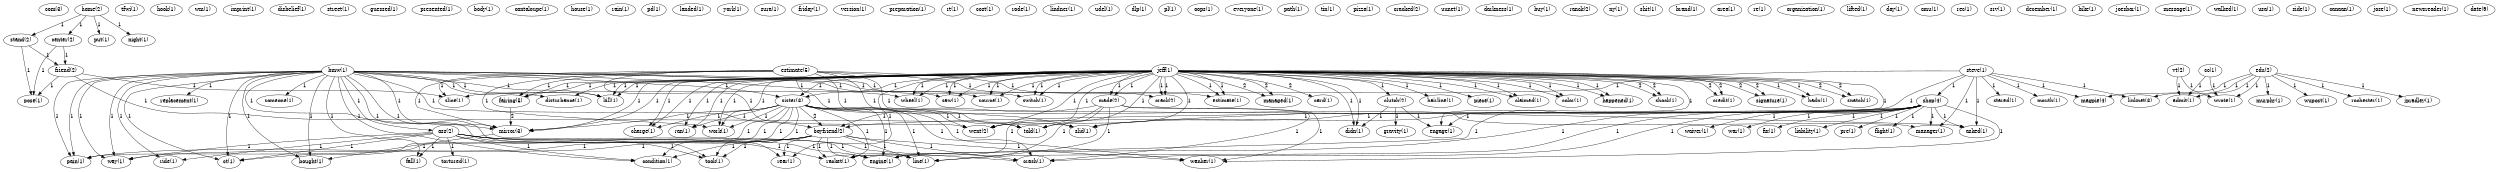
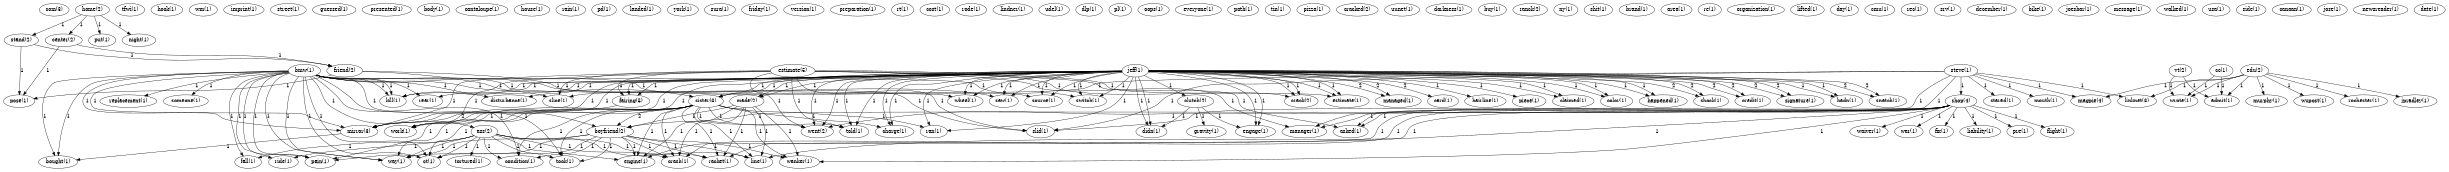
(292, 10) -> none
(2480, 10) -> (2430, 10)
(669, 117) -> (539, 111)
(795, 141) -> (520, 154)
